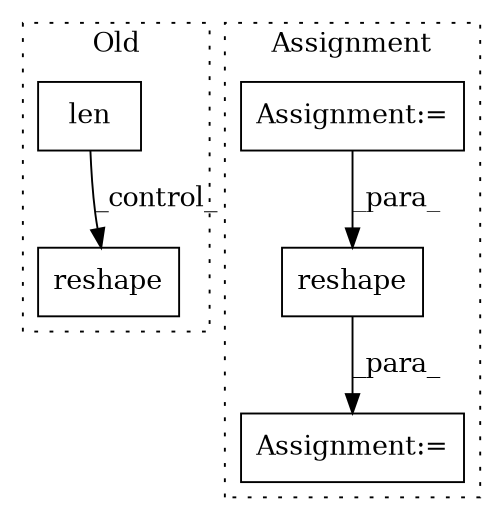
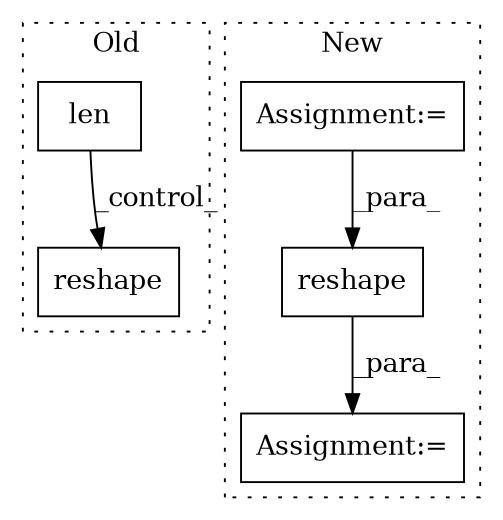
(353, 45) -> (353, 45)
